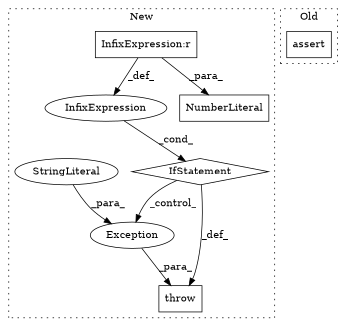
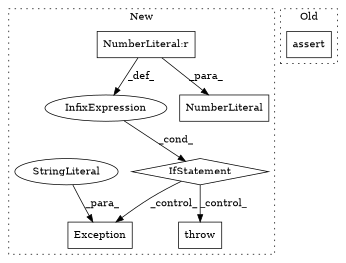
(146, 45) -> (146, 45)
(132, 235) -> (100, 235)
(215, 235) -> (224, 203)
(154, 264) -> none
